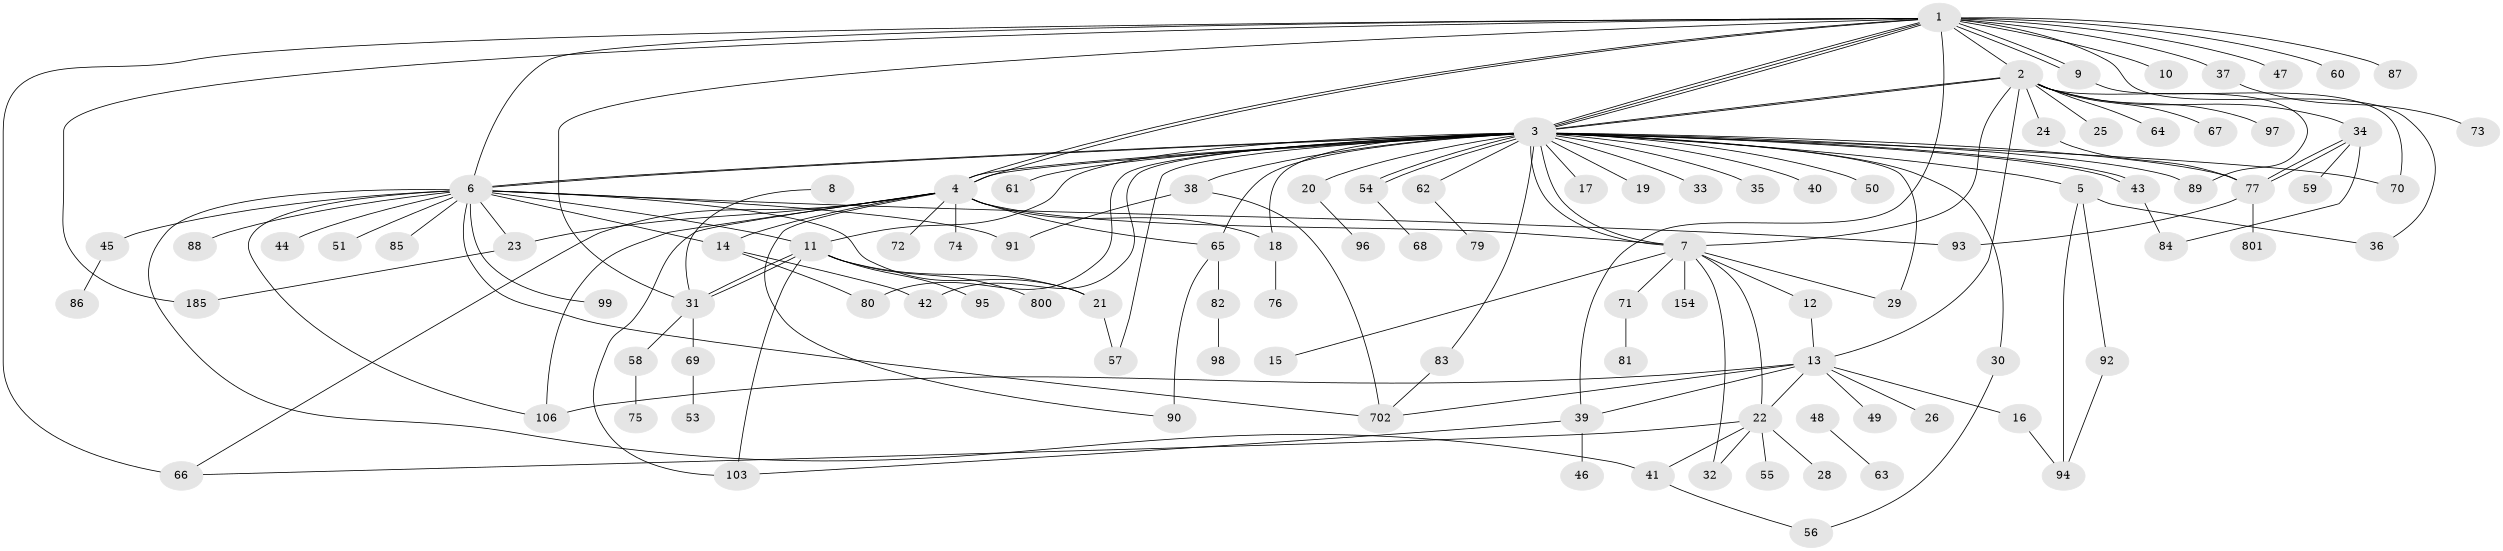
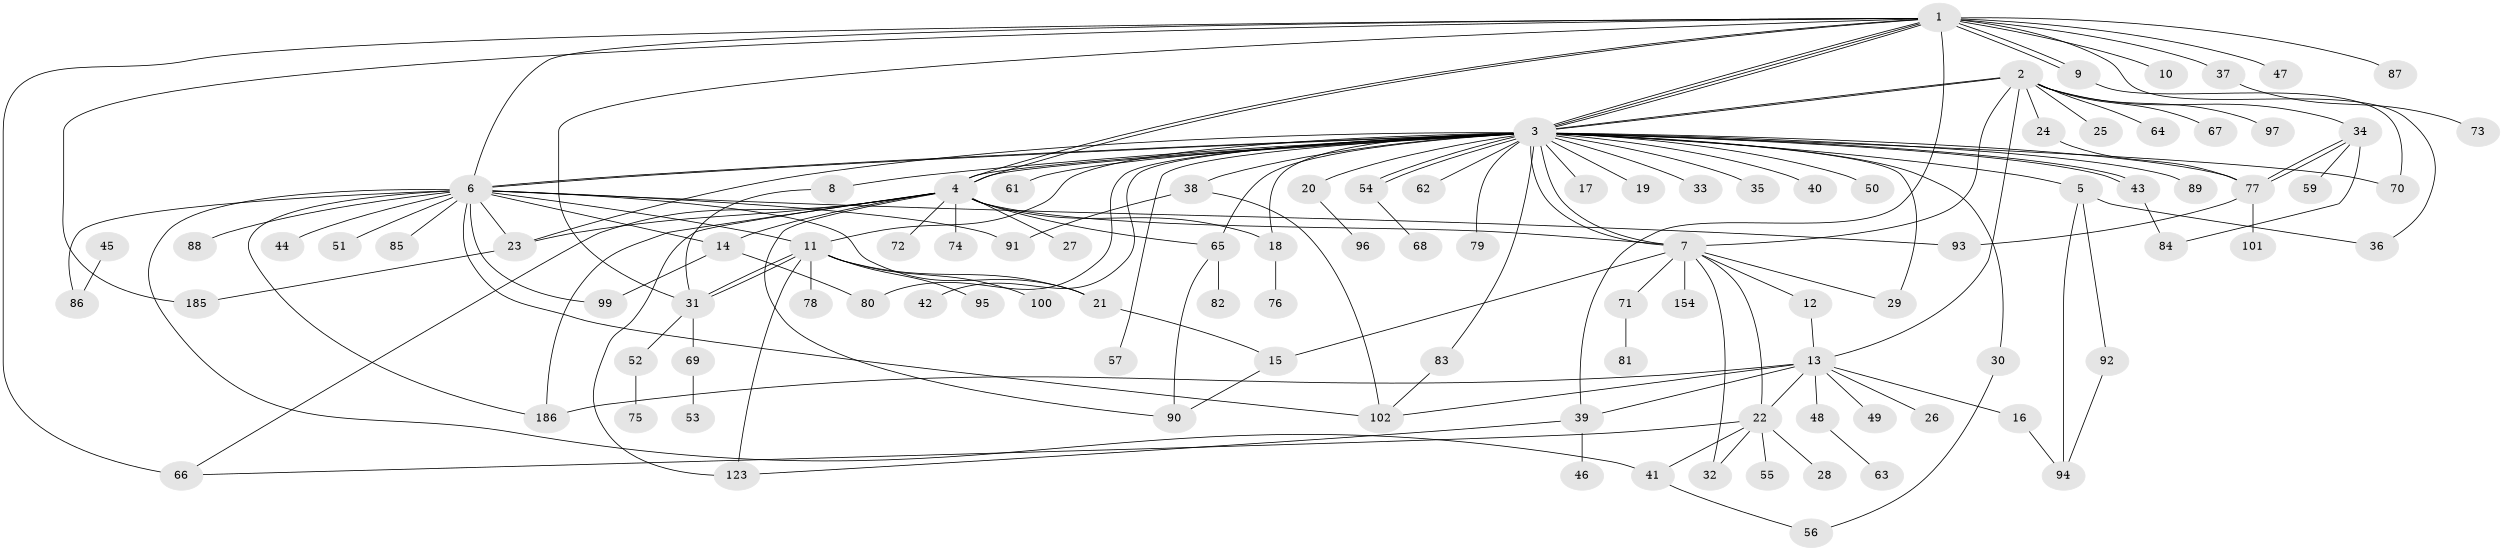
(1980, 46) -> none
(2338, 75) -> none
(2301, 118) -> none
none -> (1143, 142)
none -> (1183, 153)
(285, 205) -> (200, 207)
(1450, 217) -> (1484, 180)
none -> (1070, 247)
(2253, 247) -> (2253, 247)
(827, 272) -> (665, 275)
none -> (811, 304)
(1042, 304) -> (1042, 304)
(1108, 333) -> (1191, 328)
(636, 361) -> (636, 361)
(1218, 361) -> none
none -> (1225, 390)
none -> (1816, 390)
(547, 419) -> (547, 419)
(1381, 419) -> (1381, 419)
(737, 476) -> (737, 476)
